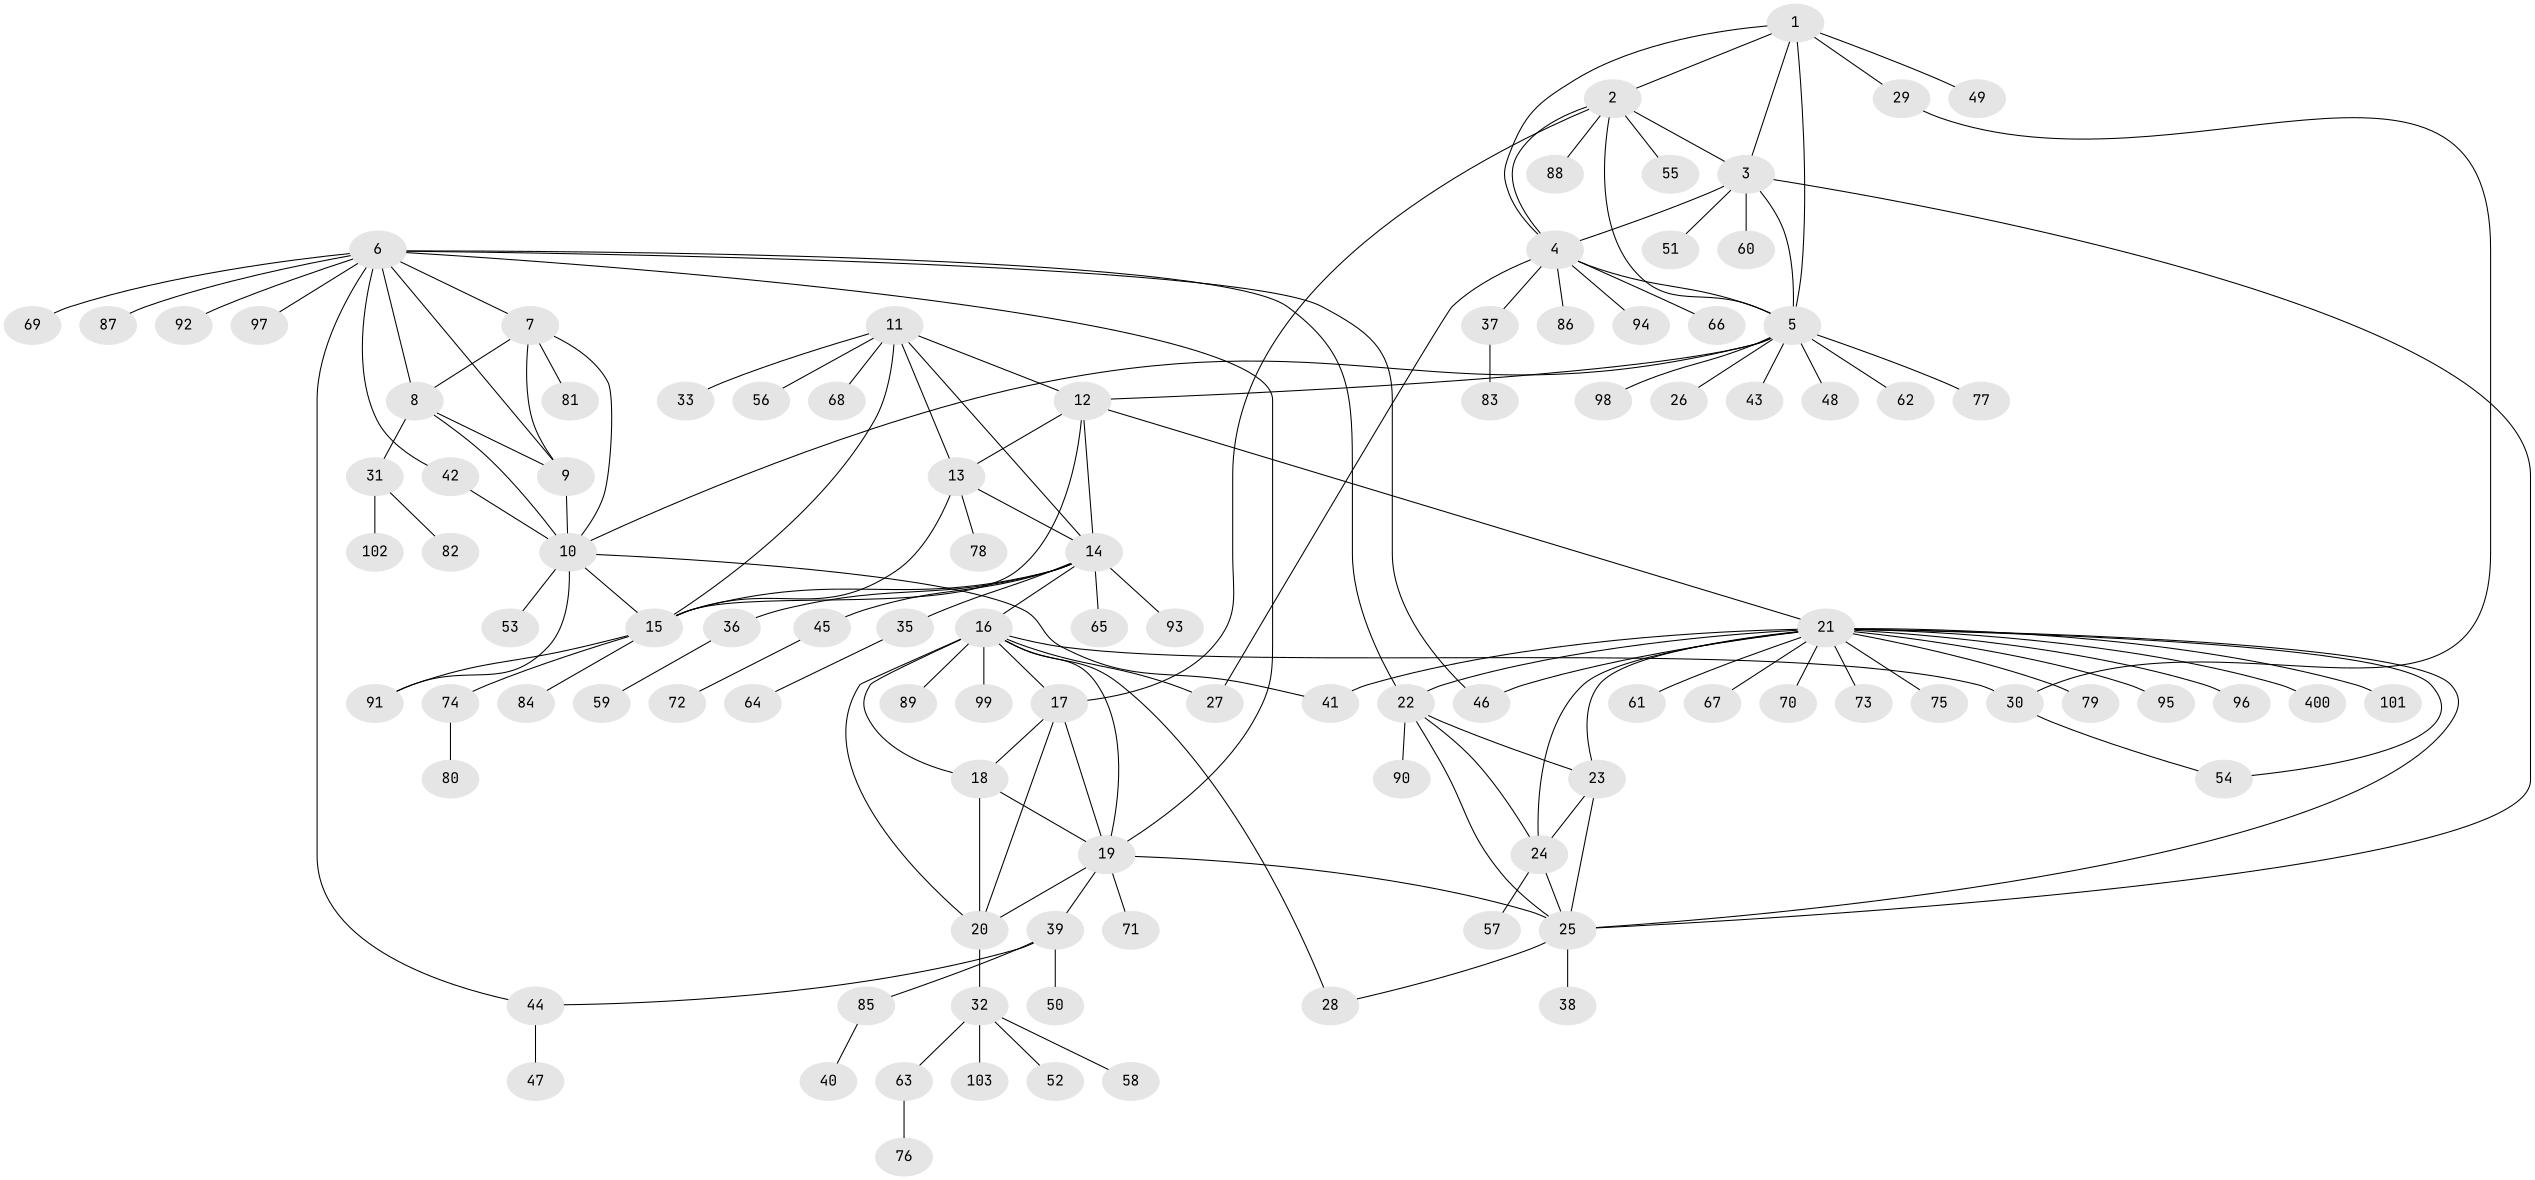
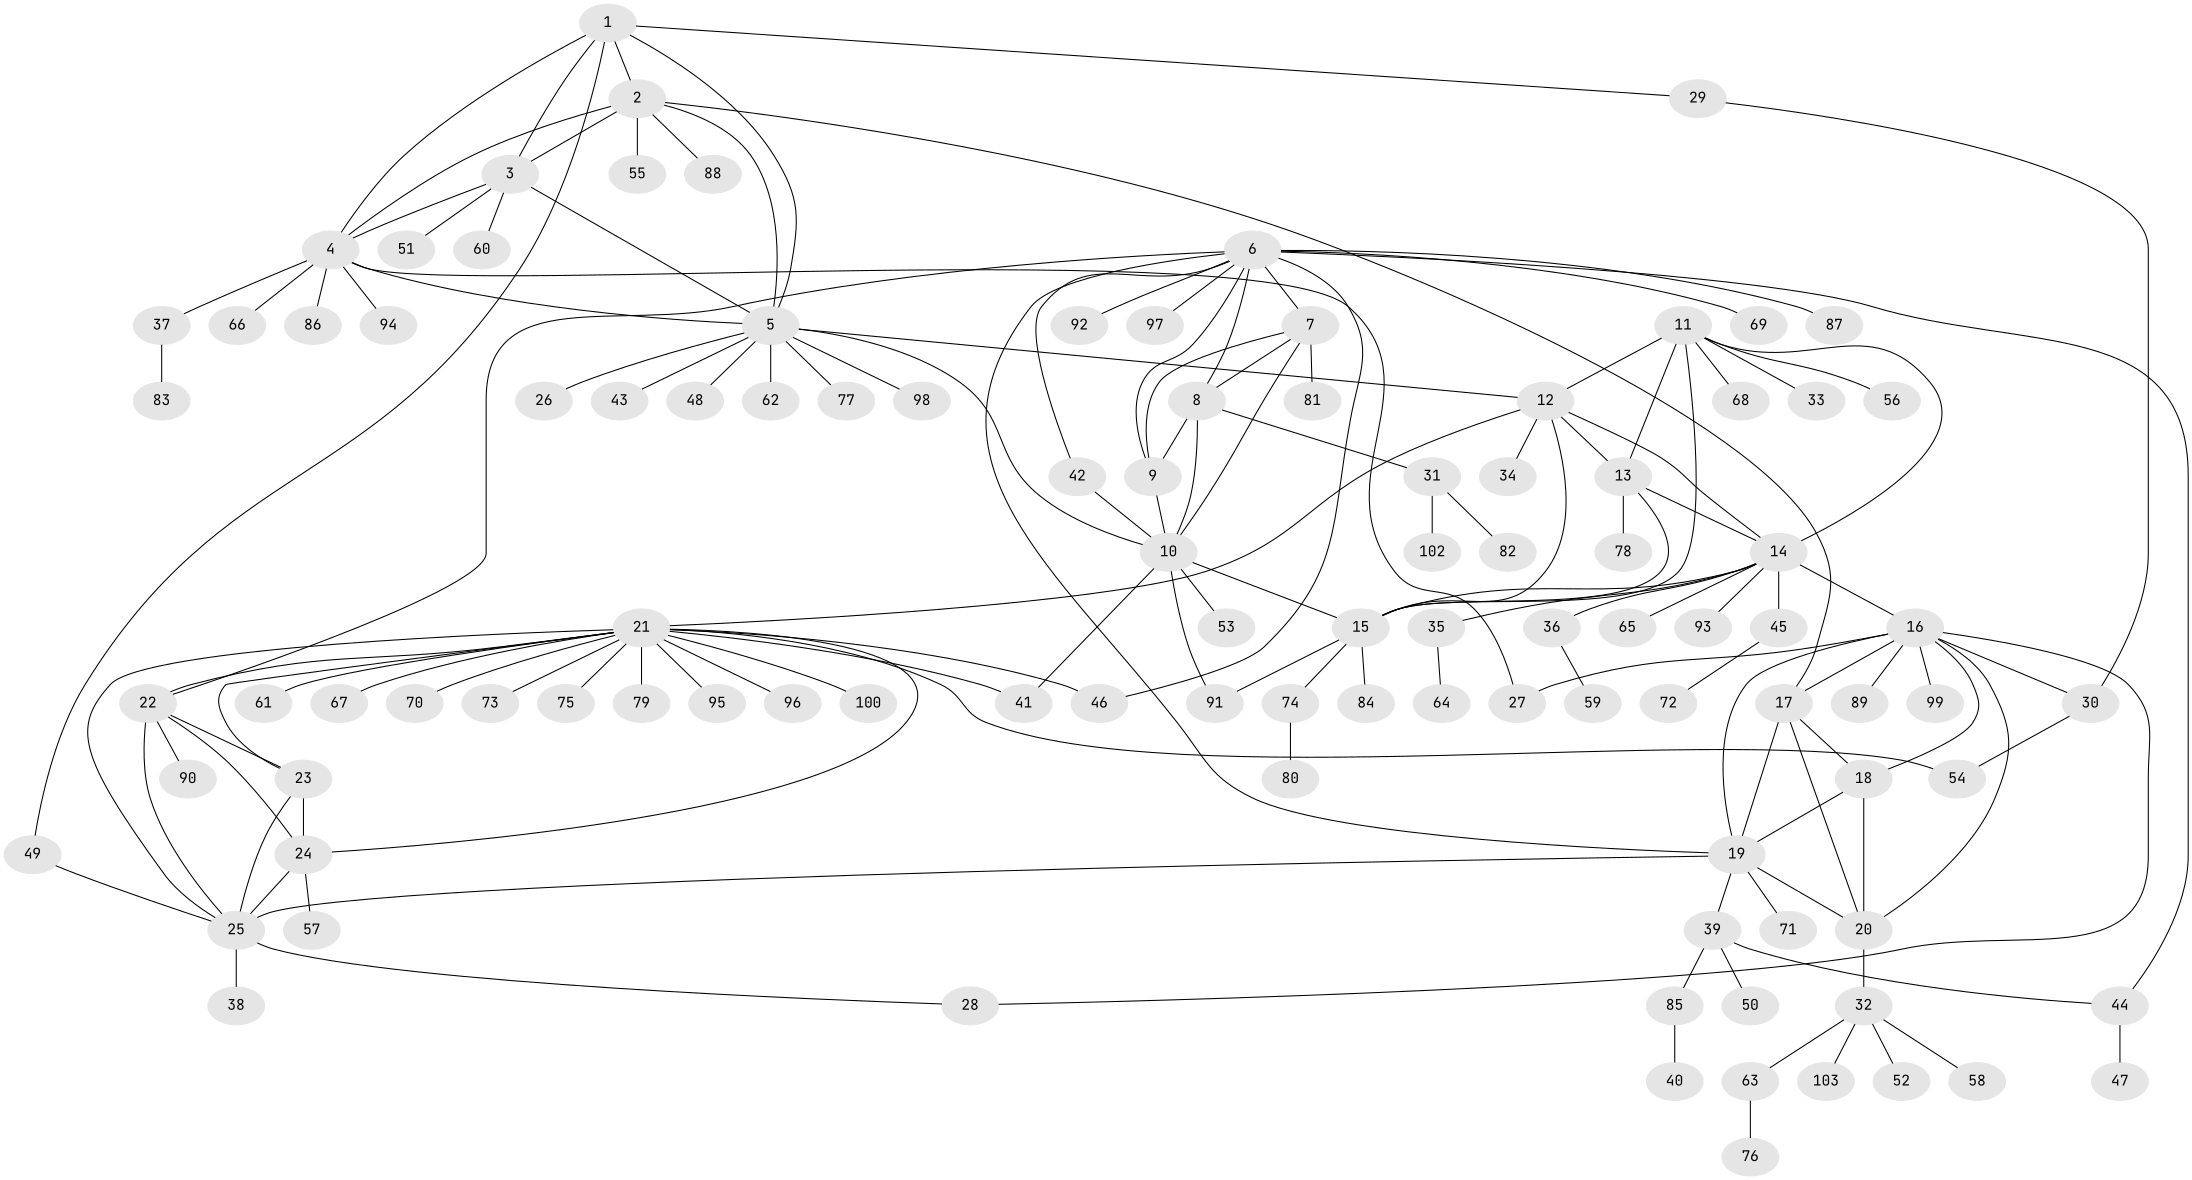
none -> (1508, 477)
(2530, 687) -> (133, 895)
(2317, 703) -> (868, 703)
(2393, 703) -> none
